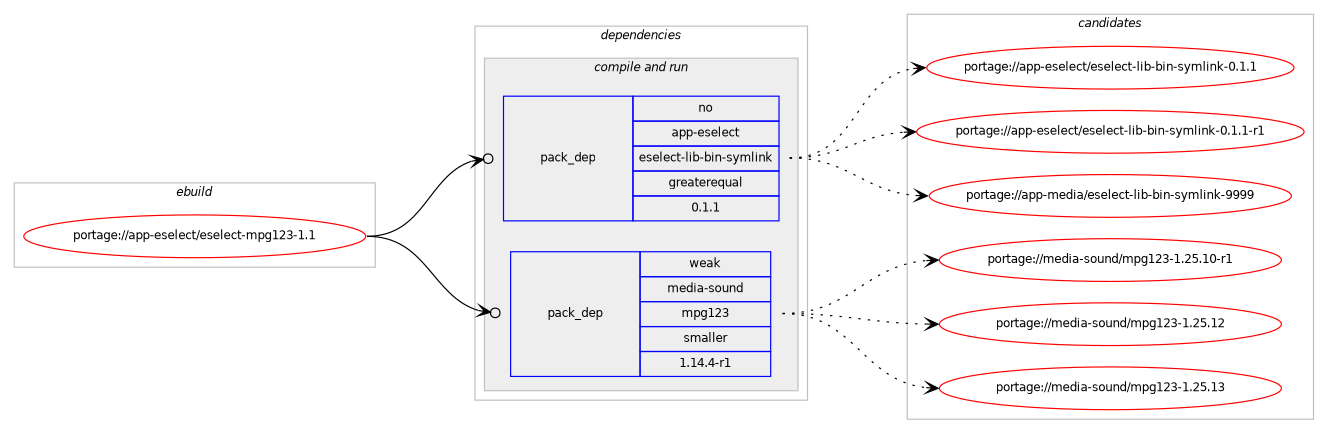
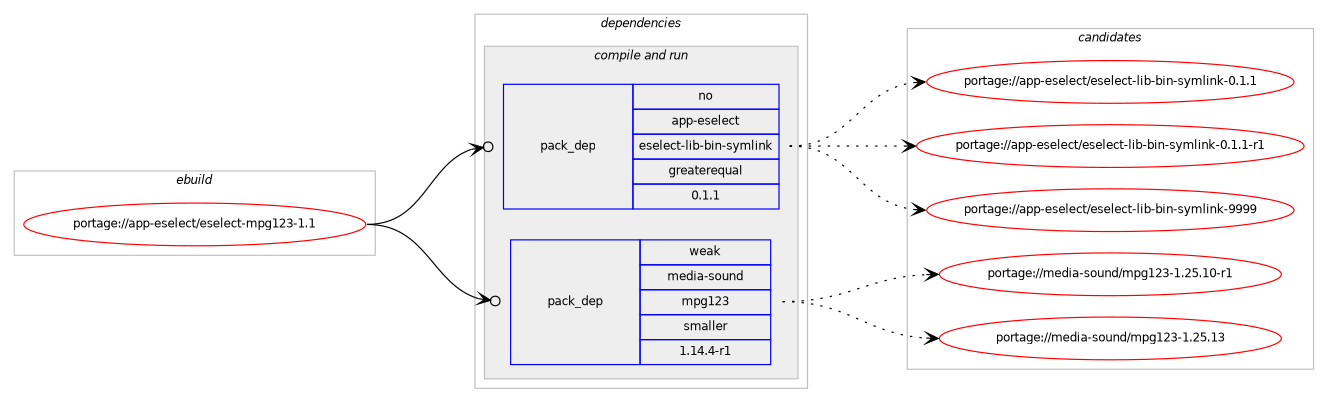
(1110, 196) -> (1110, 210)
(1110, 324) -> none
